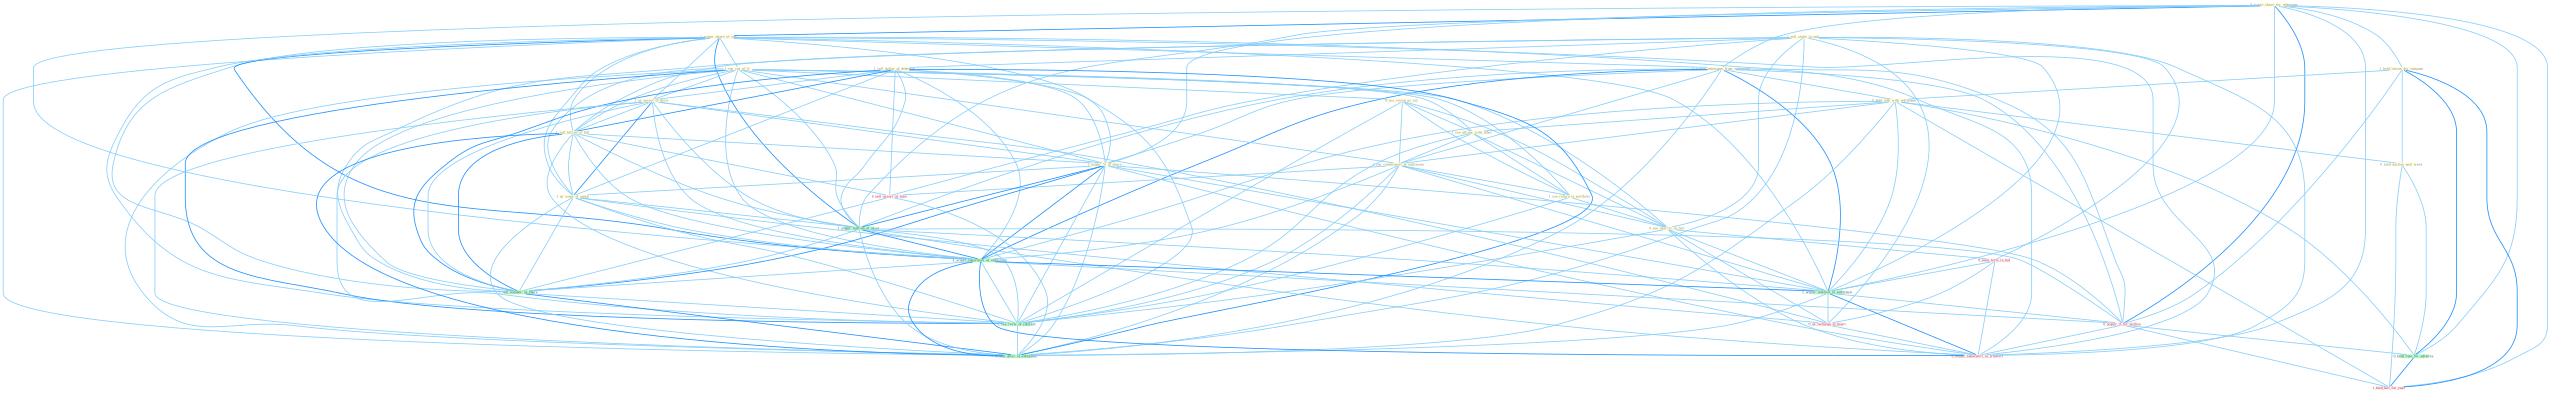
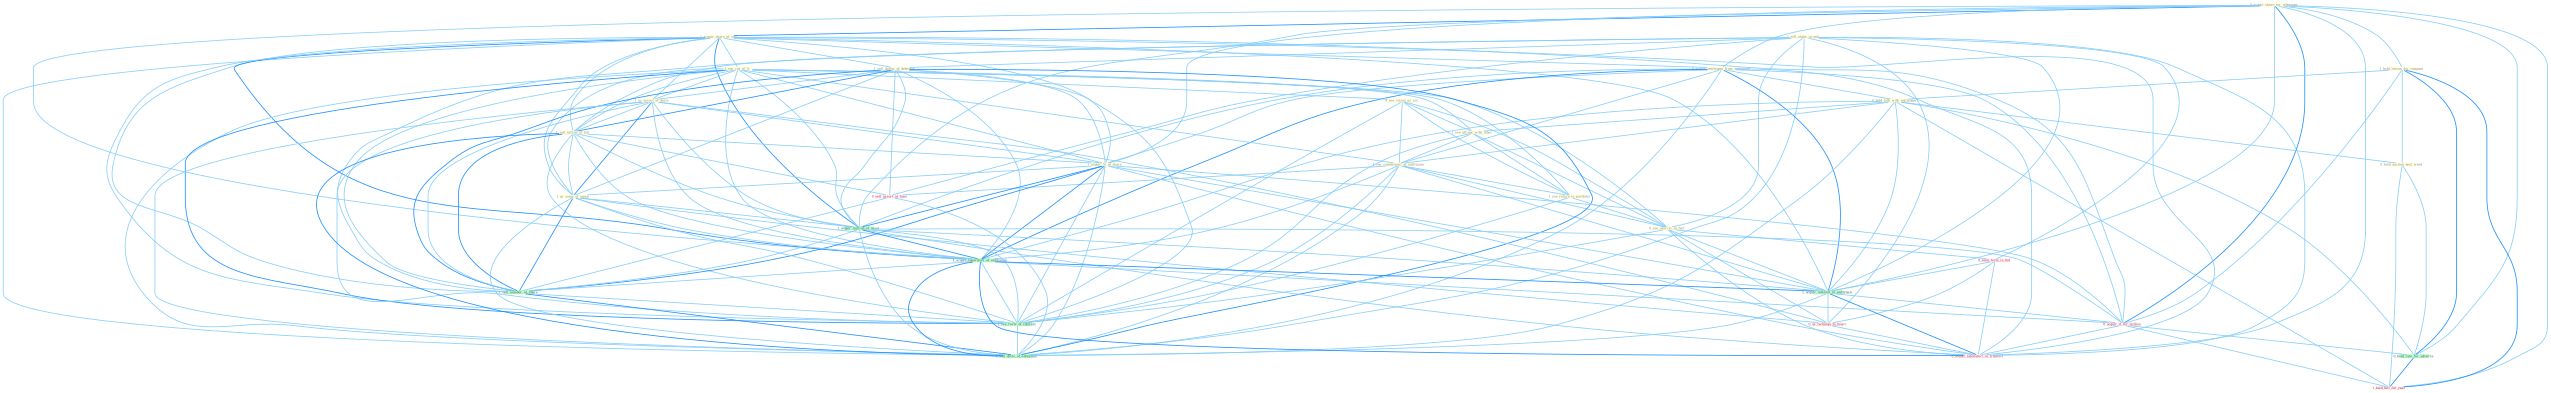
none -> (807, 53)
(546, 244) -> (546, 244)
